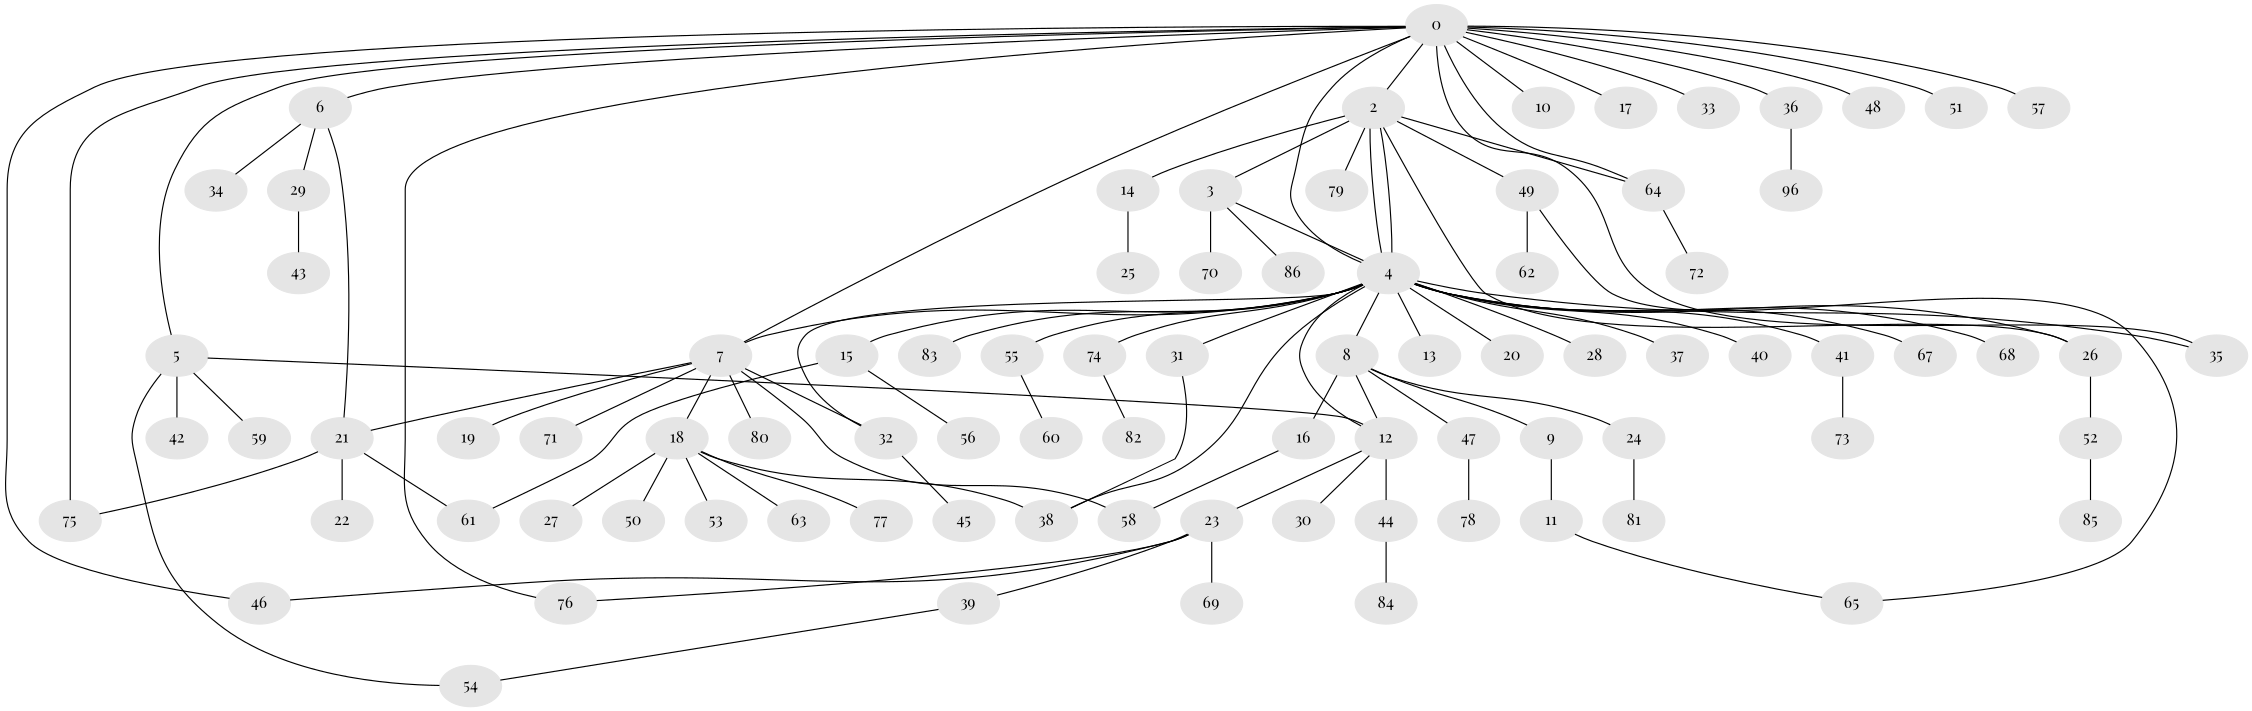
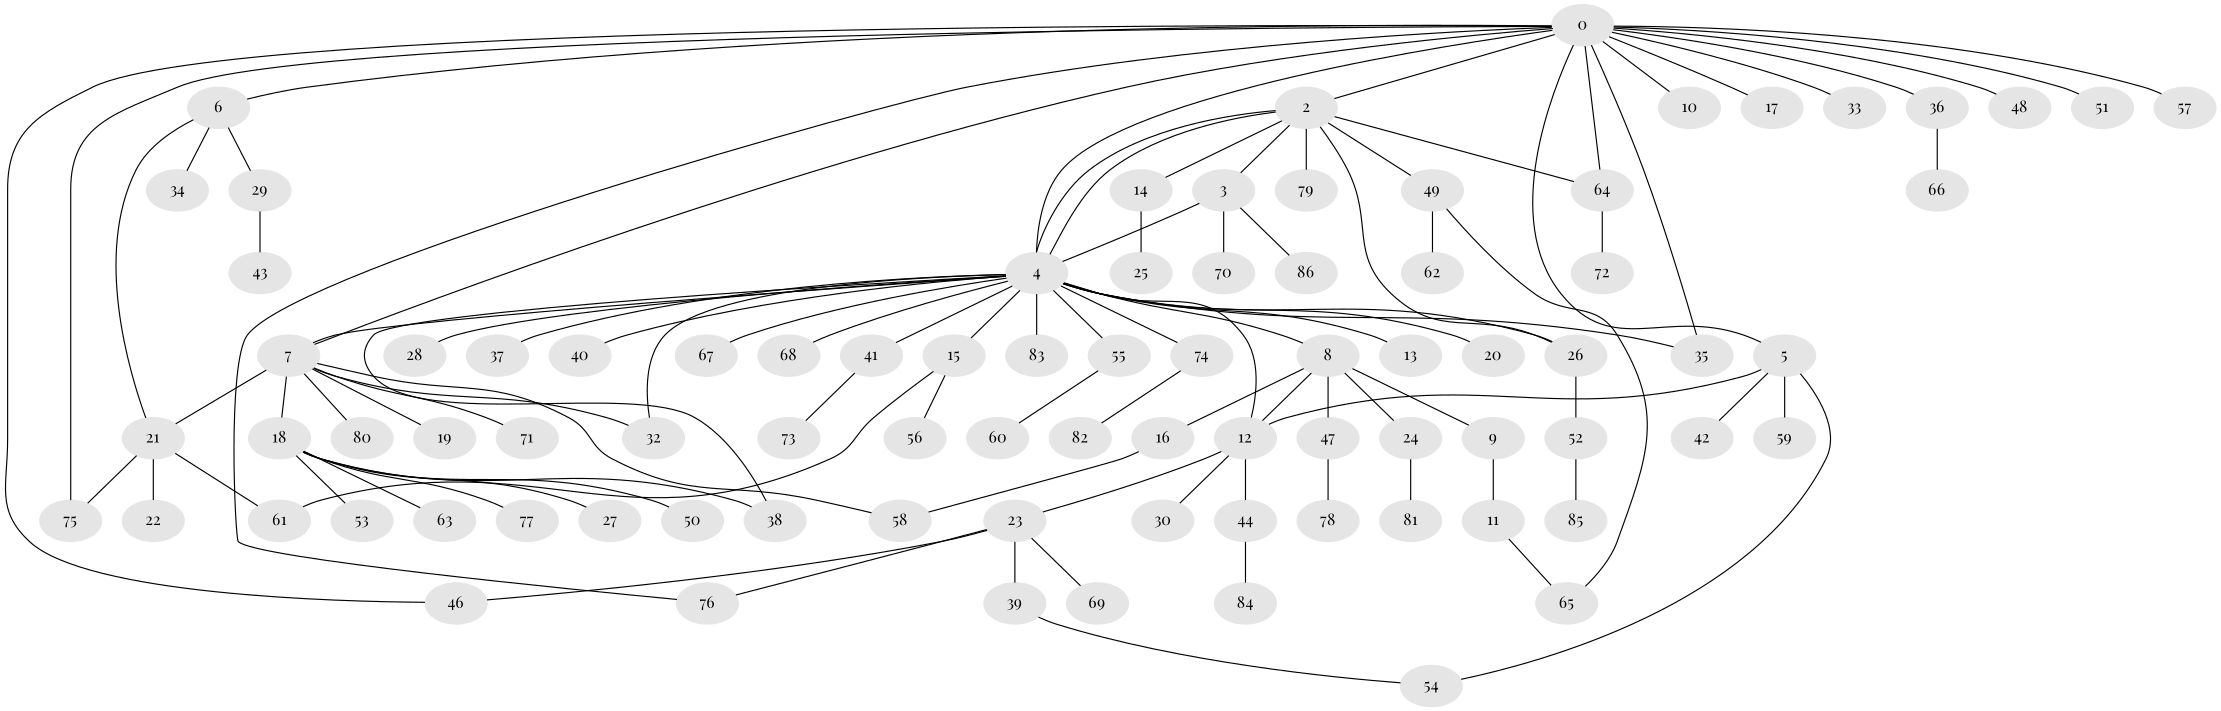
(1791, 190) -> (1937, 190)
(1177, 356) -> none
(964, 521) -> none
